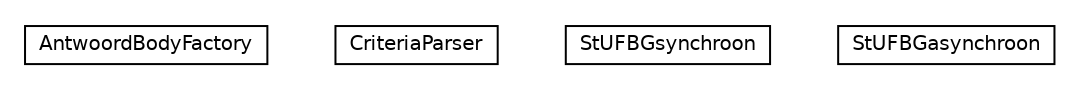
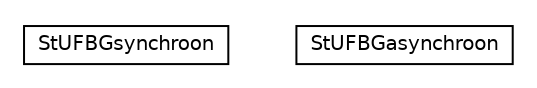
(145, 44) -> none
(416, 44) -> none
